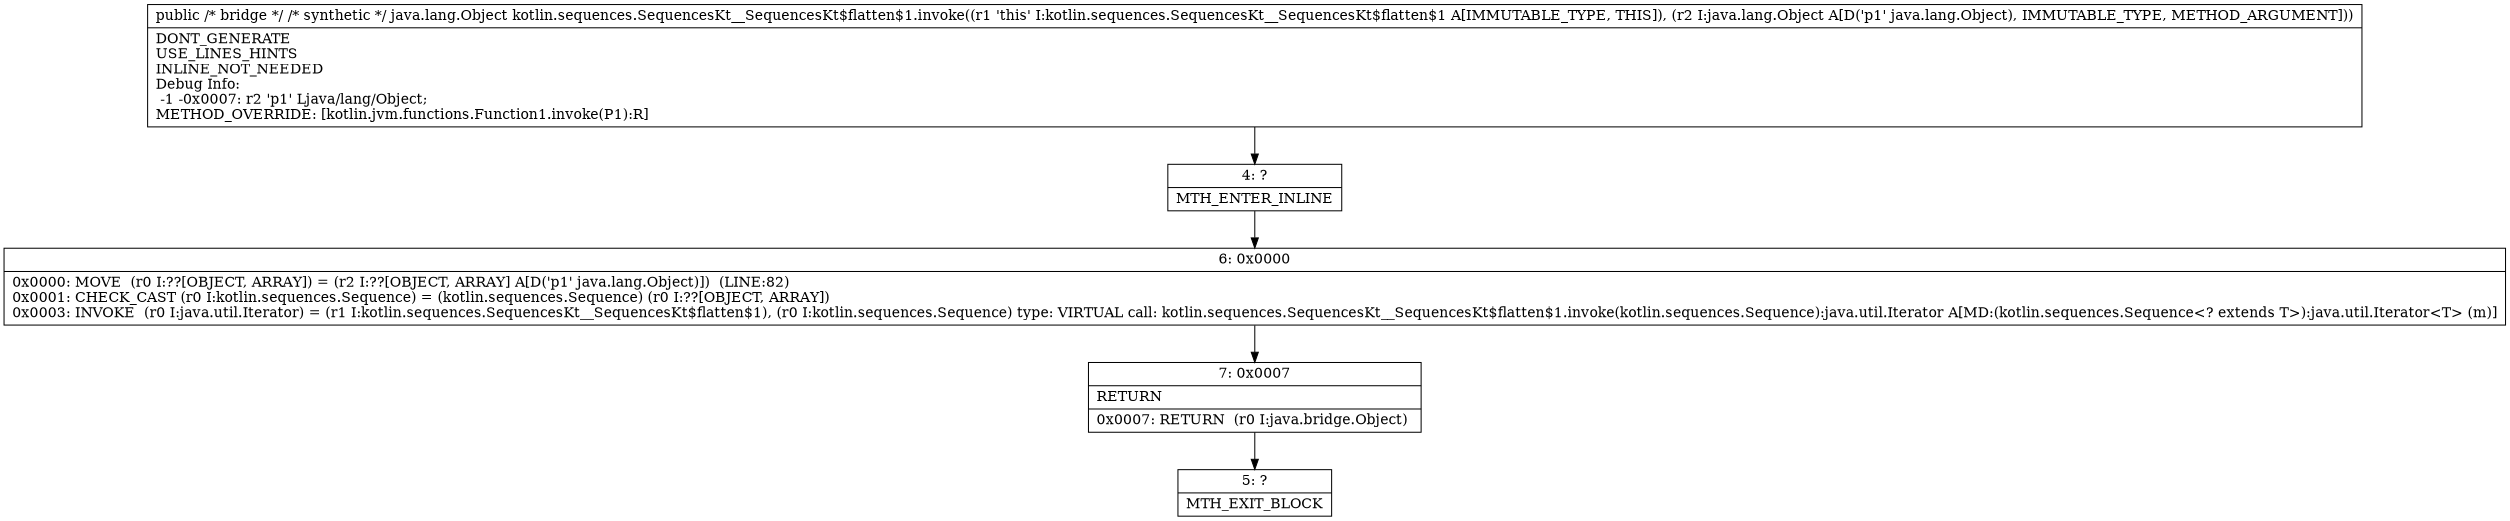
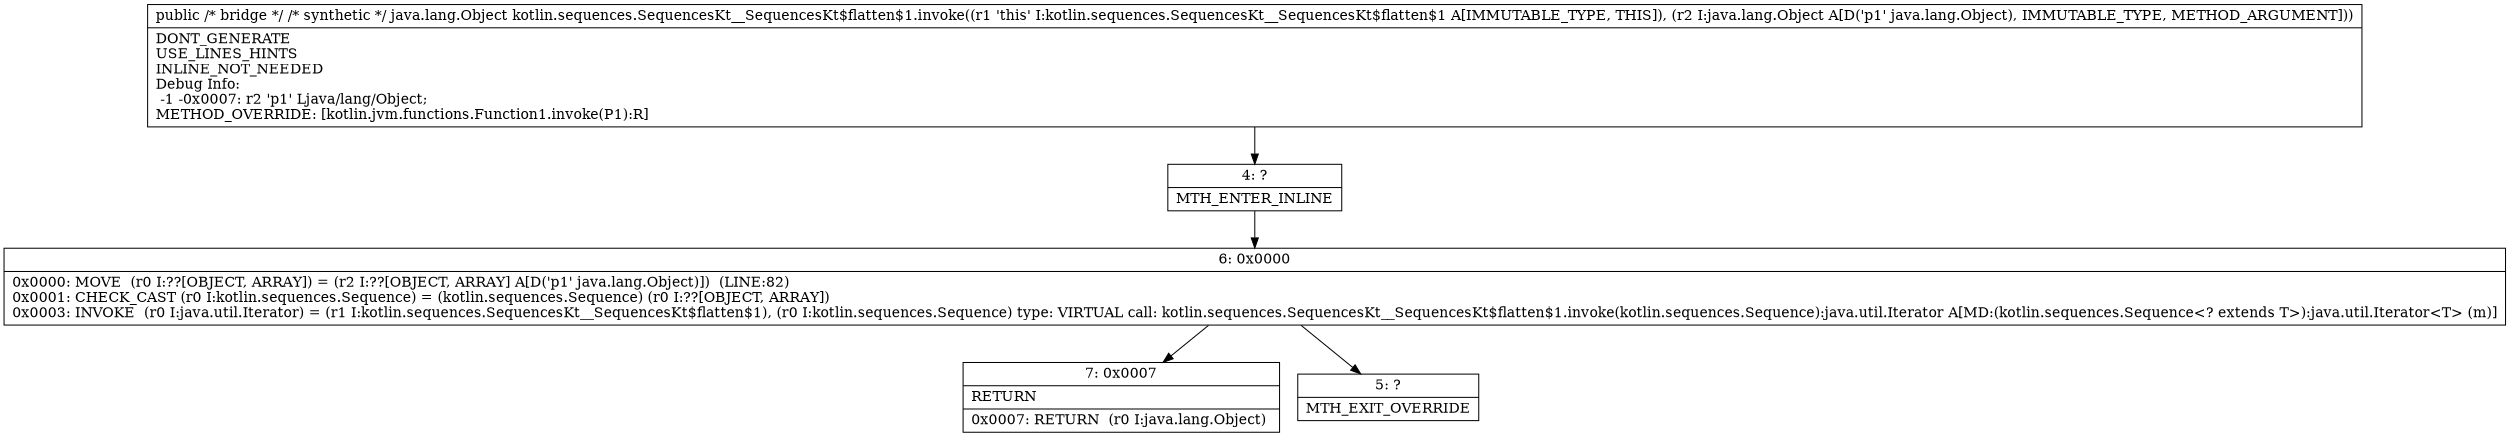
(1255, 420) -> (1121, 420)
(1255, 446) -> (1327, 346)
(1255, 504) -> (1388, 408)
